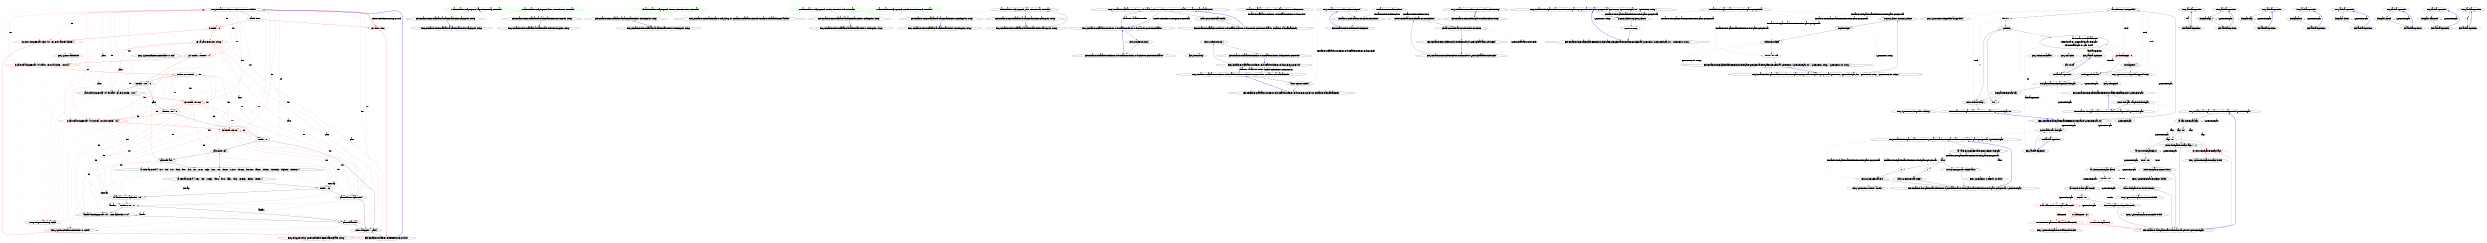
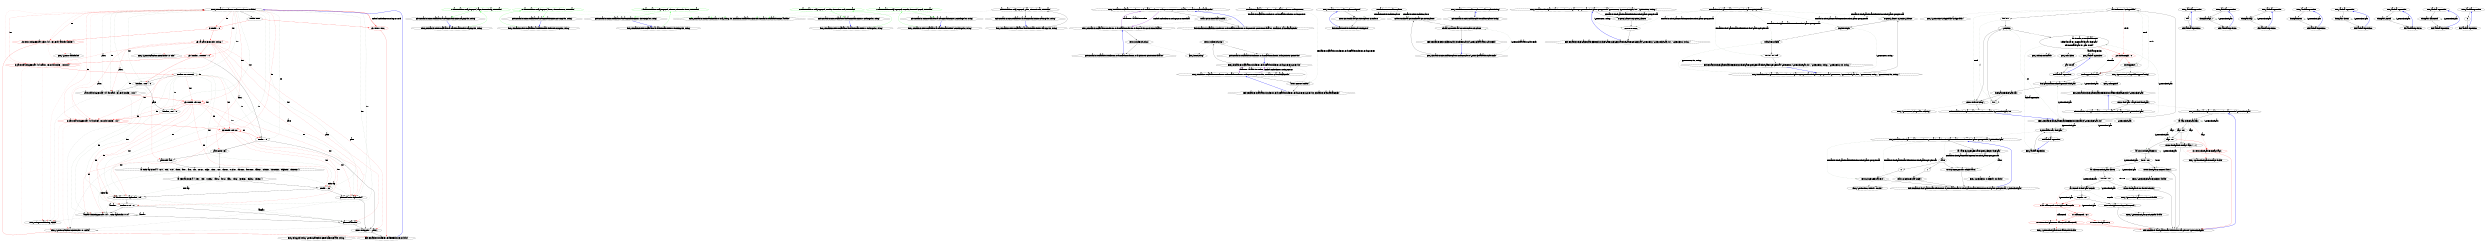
(1358, 19) -> (1358, 19)
(217, 126) -> (244, 89)
